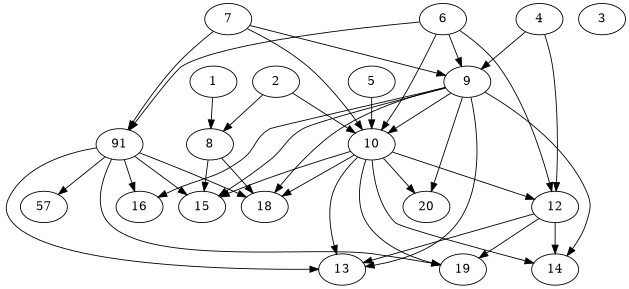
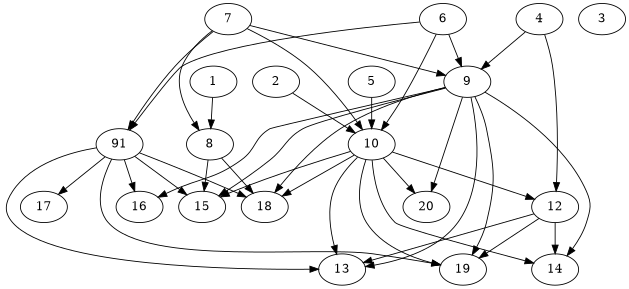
(518, 98) -> none
(246, 110) -> (180, 78)
(423, 111) -> (493, 172)
(44, 207) -> (44, 207)
